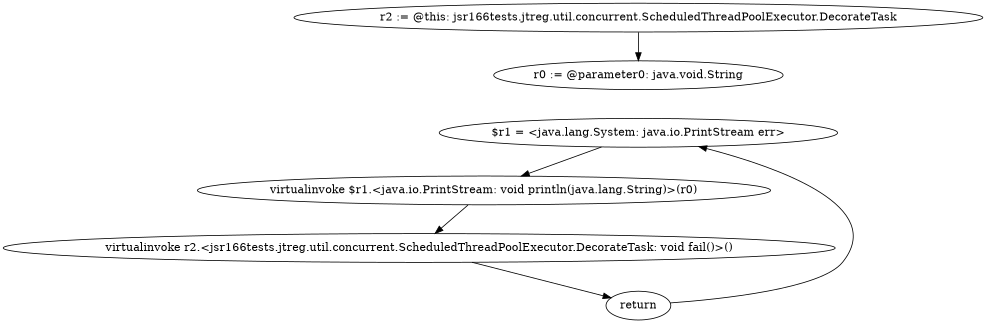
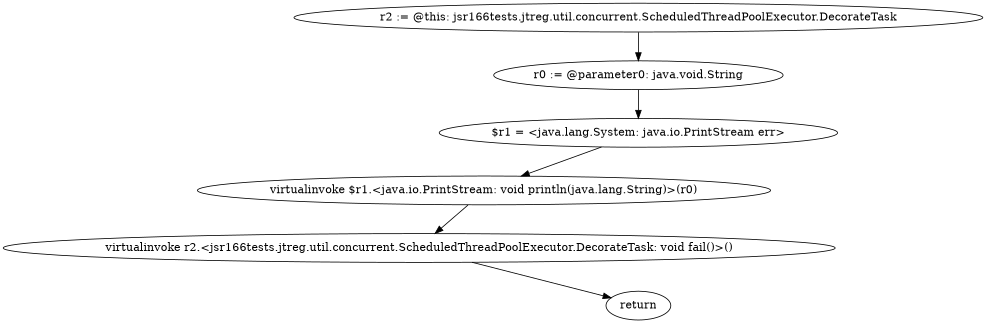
(849, 250) -> (638, 100)
